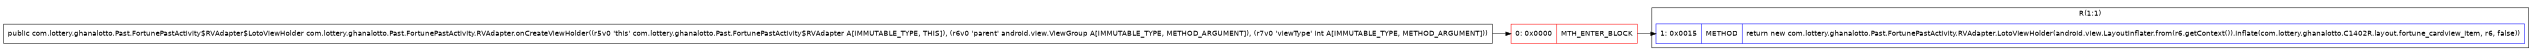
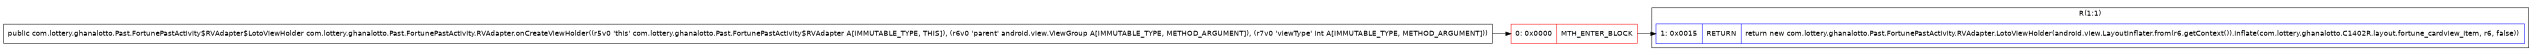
(1722, 34) -> (1721, 34)
